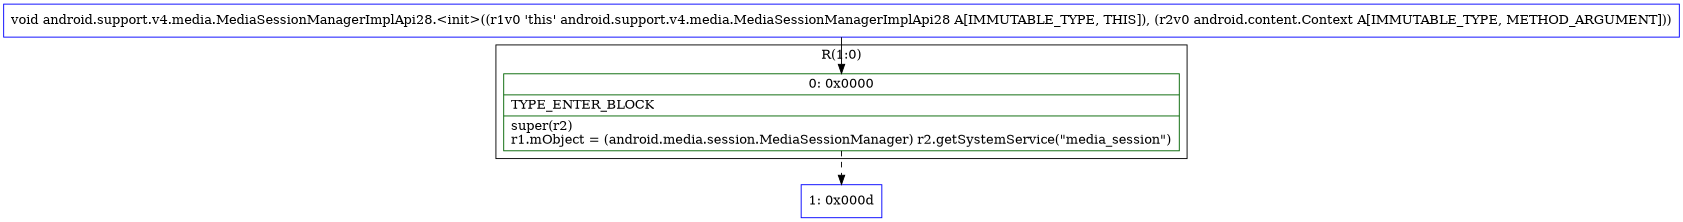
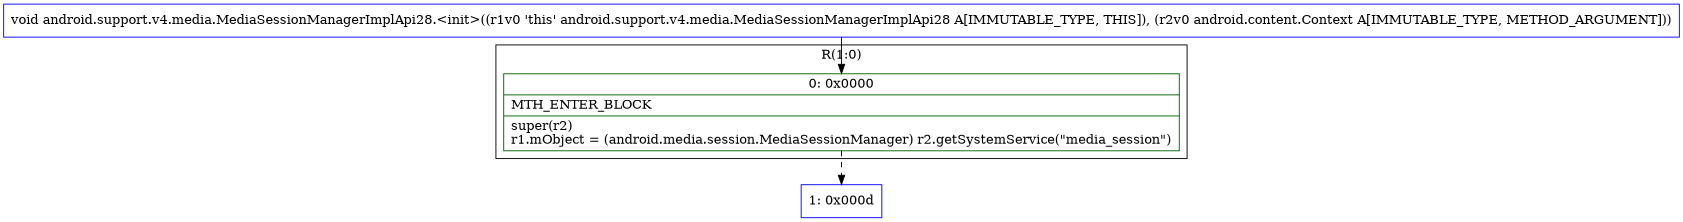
(583, 105) -> (582, 105)
